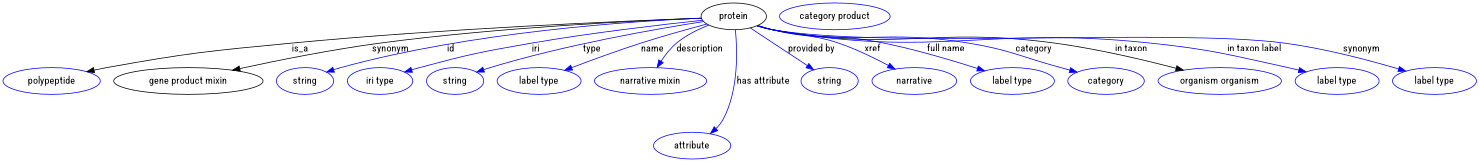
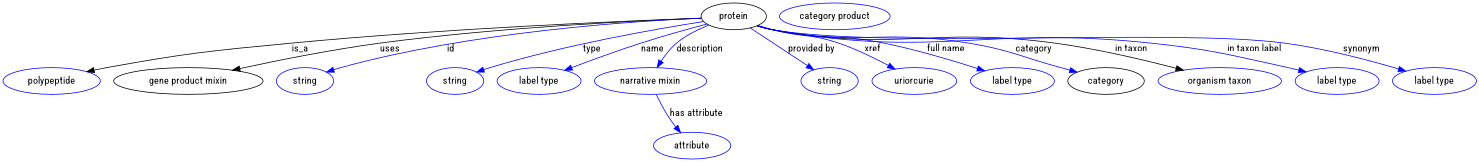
(390, 49) -> (390, 49)
(380, 81) -> none
(735, 81) -> (665, 111)
(914, 81) -> (914, 81)
(1106, 81) -> (1106, 81)
(1220, 81) -> (1220, 81)
